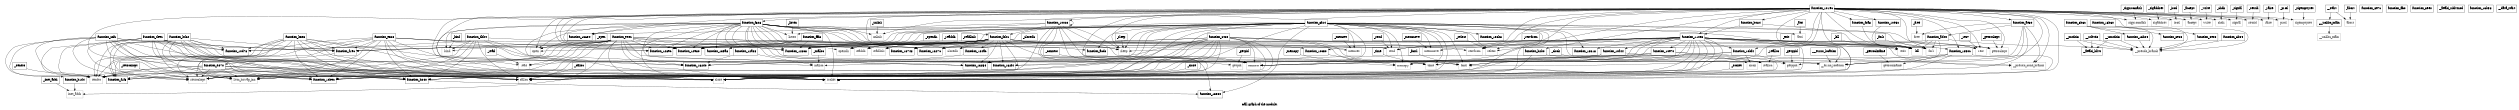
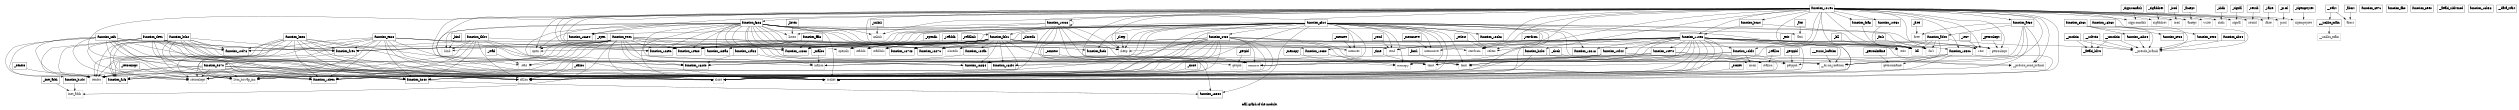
(2206, 9) -> none
(1604, 45) -> none
(1474, 60) -> none
none -> (1214, 62)
(761, 74) -> (1277, 27)
